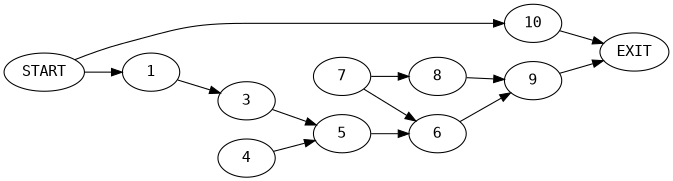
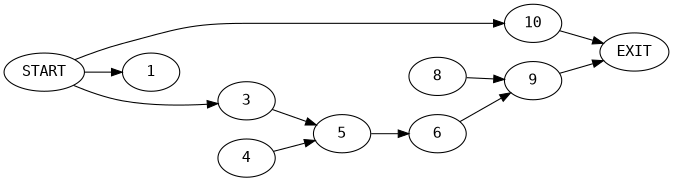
(342, 76) -> none
(194, 85) -> (139, 103)
